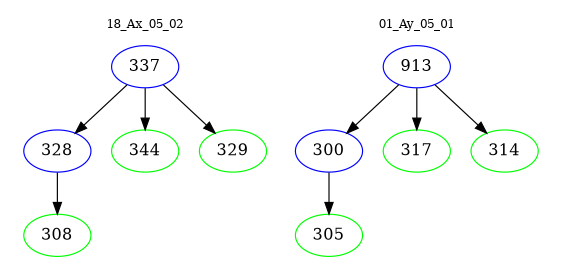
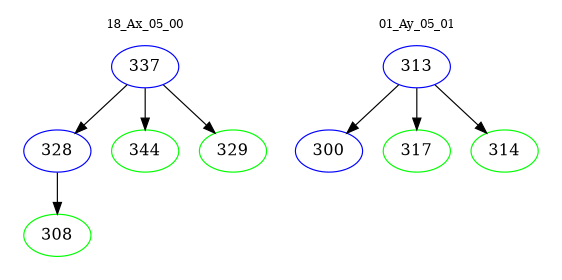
(145, 25) -> (145, 25)
(417, 67) -> (417, 67)
(329, 235) -> none
